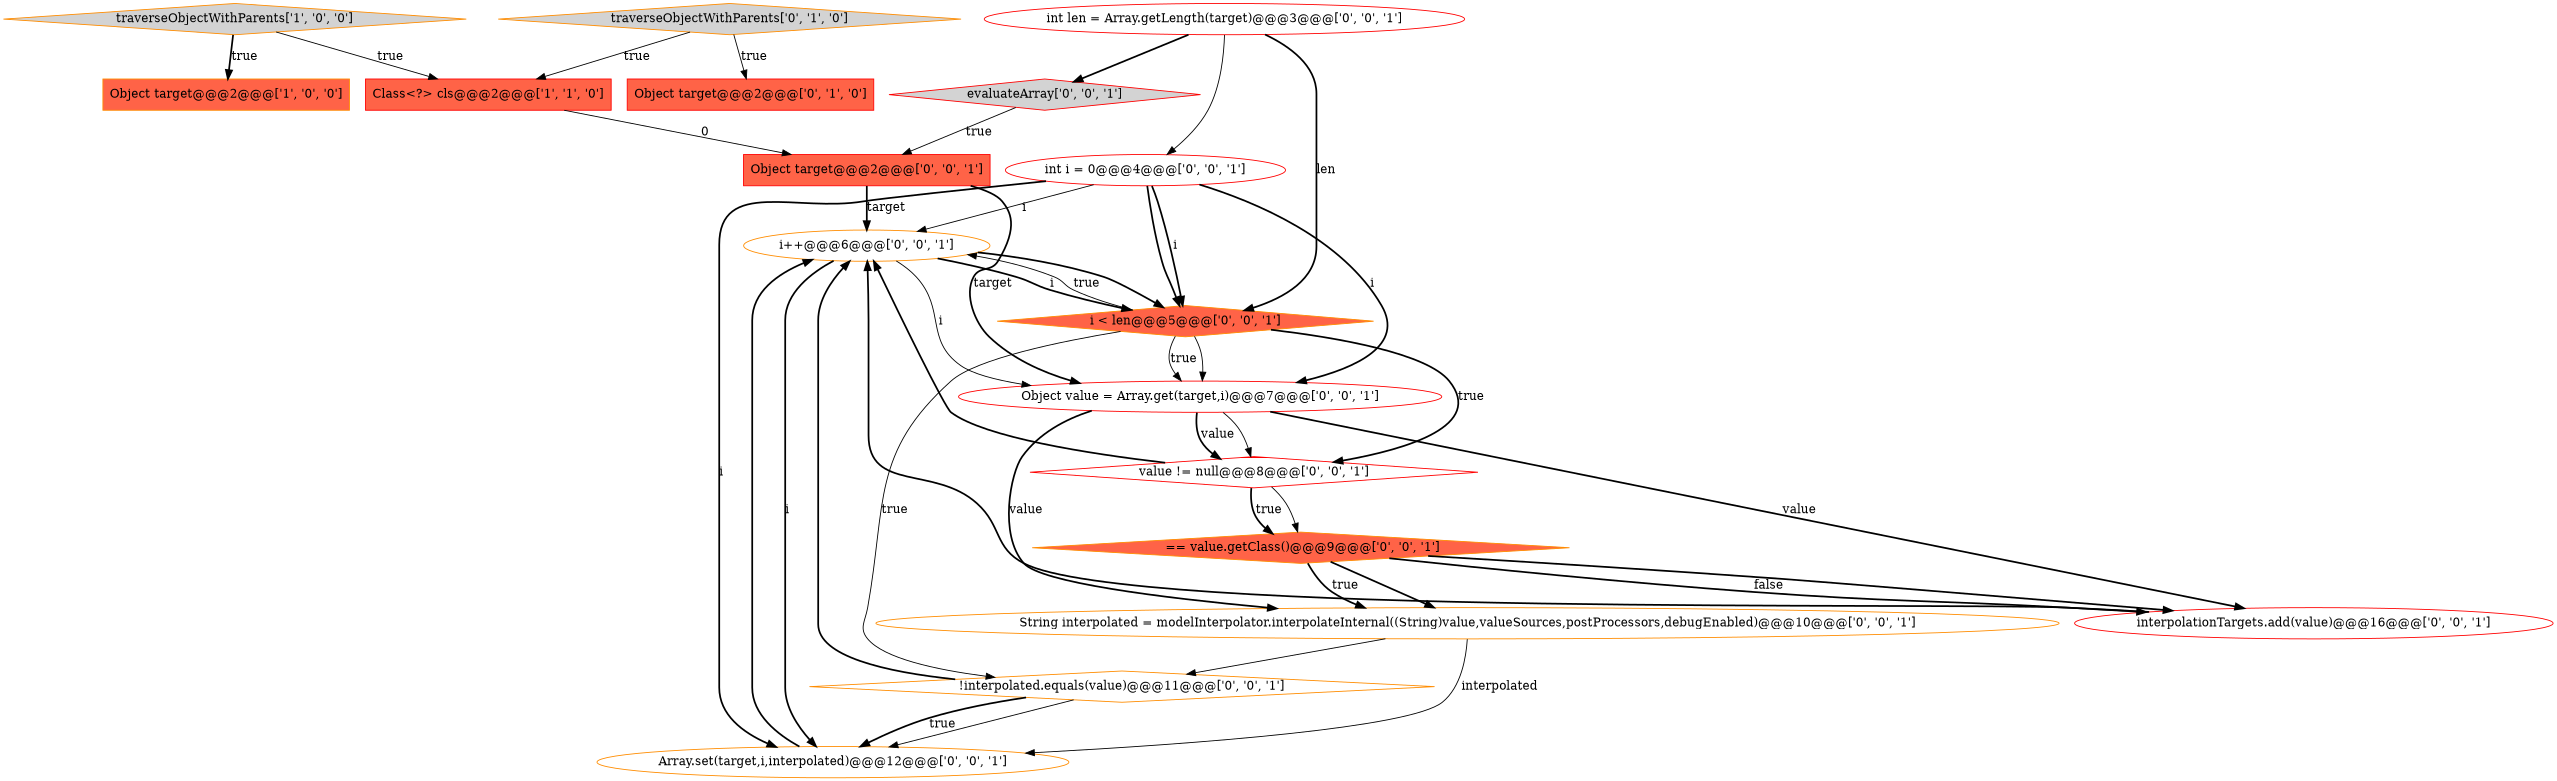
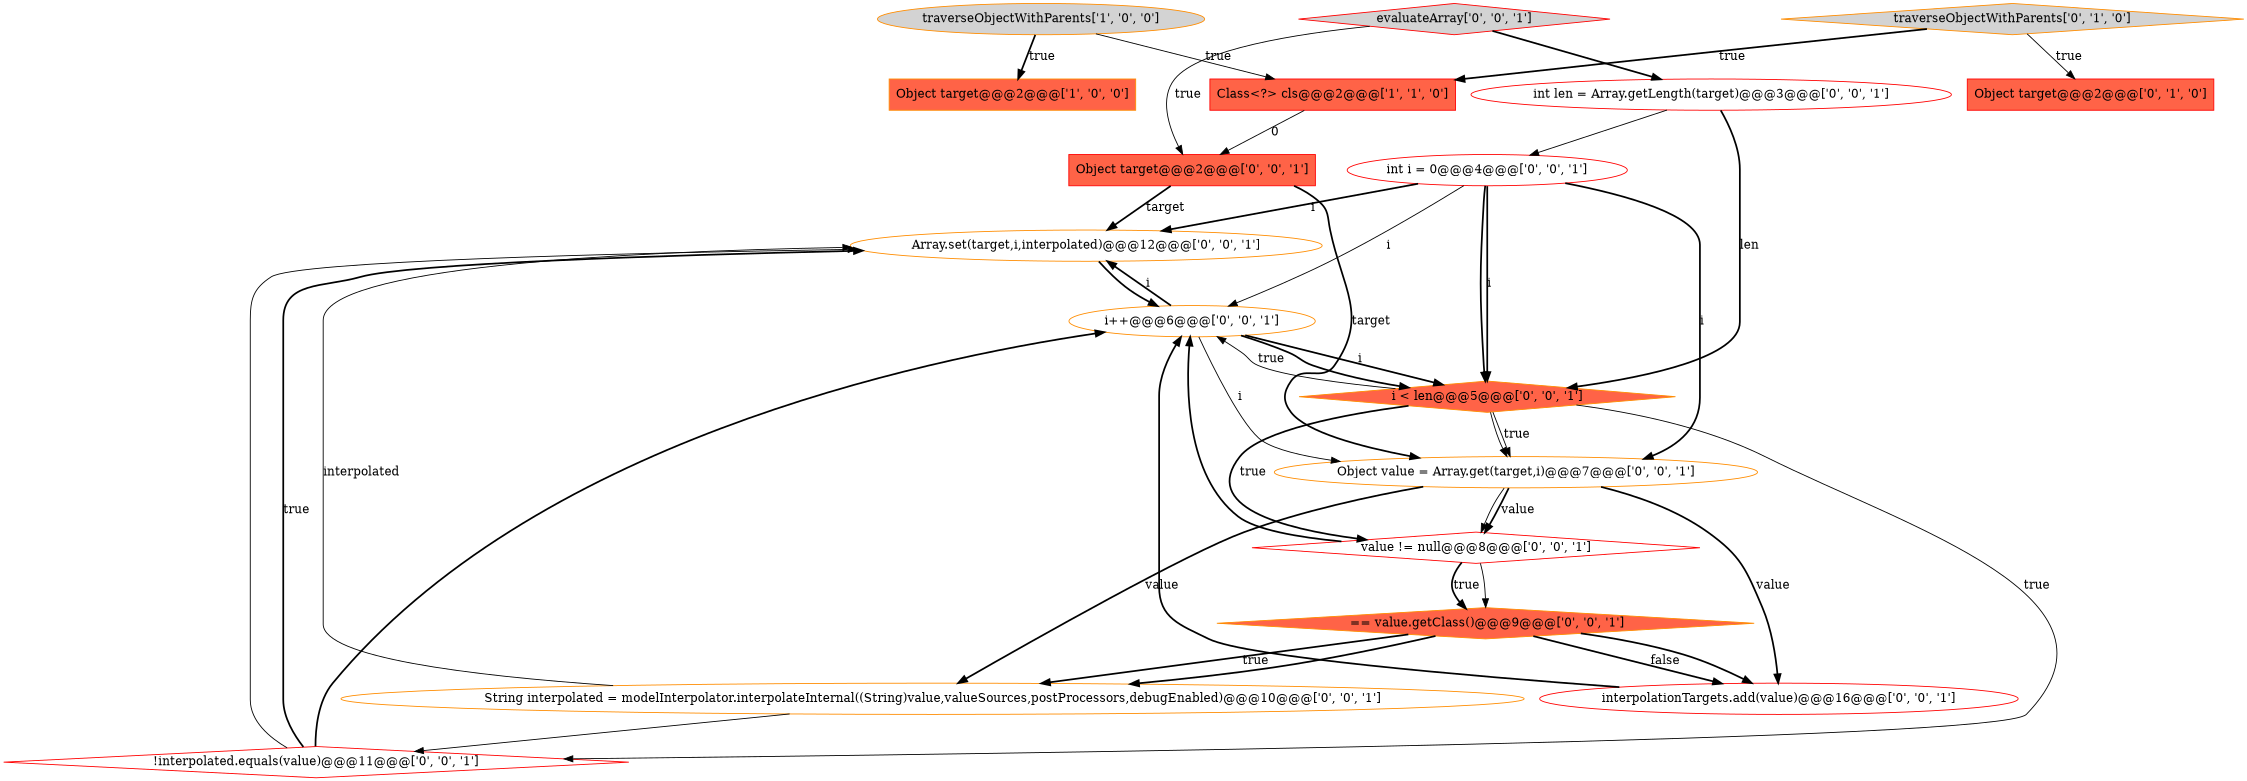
(235, 19) -> (1041, 19)
(618, 54) -> (1696, 54)
(1135, 57) -> (1572, 54)
(867, 206) -> (1143, 205)
(1200, 397) -> (1516, 472)
(1122, 687) -> (316, 762)
